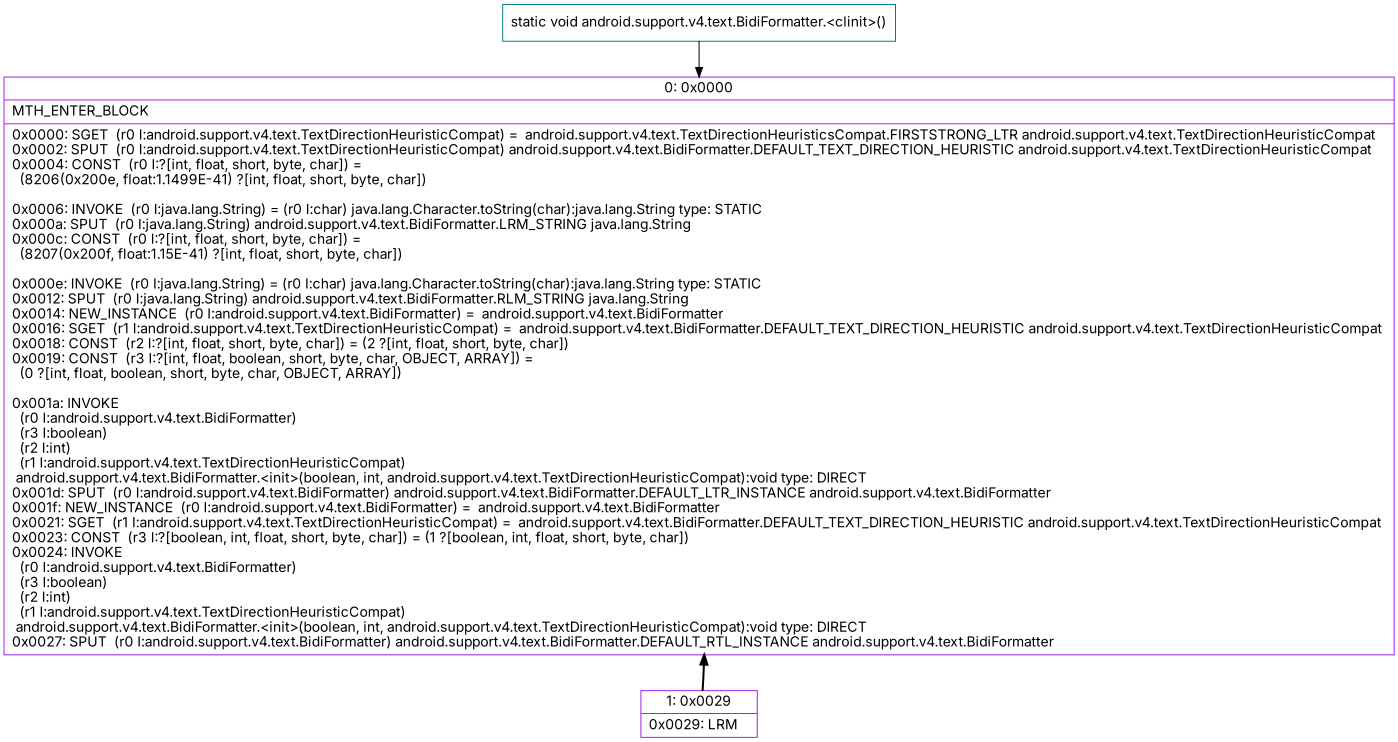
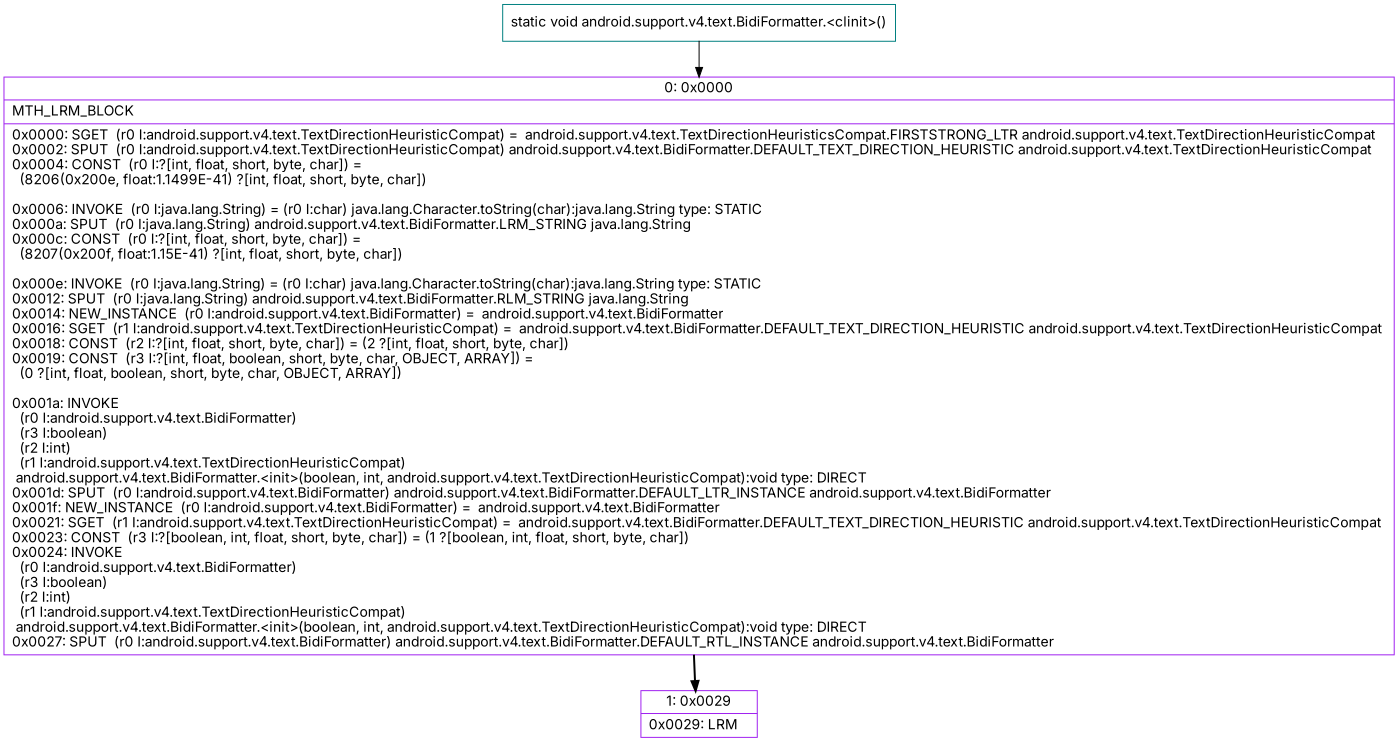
(81, 111) -> (74, 111)
(703, 678) -> (694, 668)
